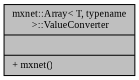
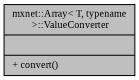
(32, 65) -> (35, 65)
